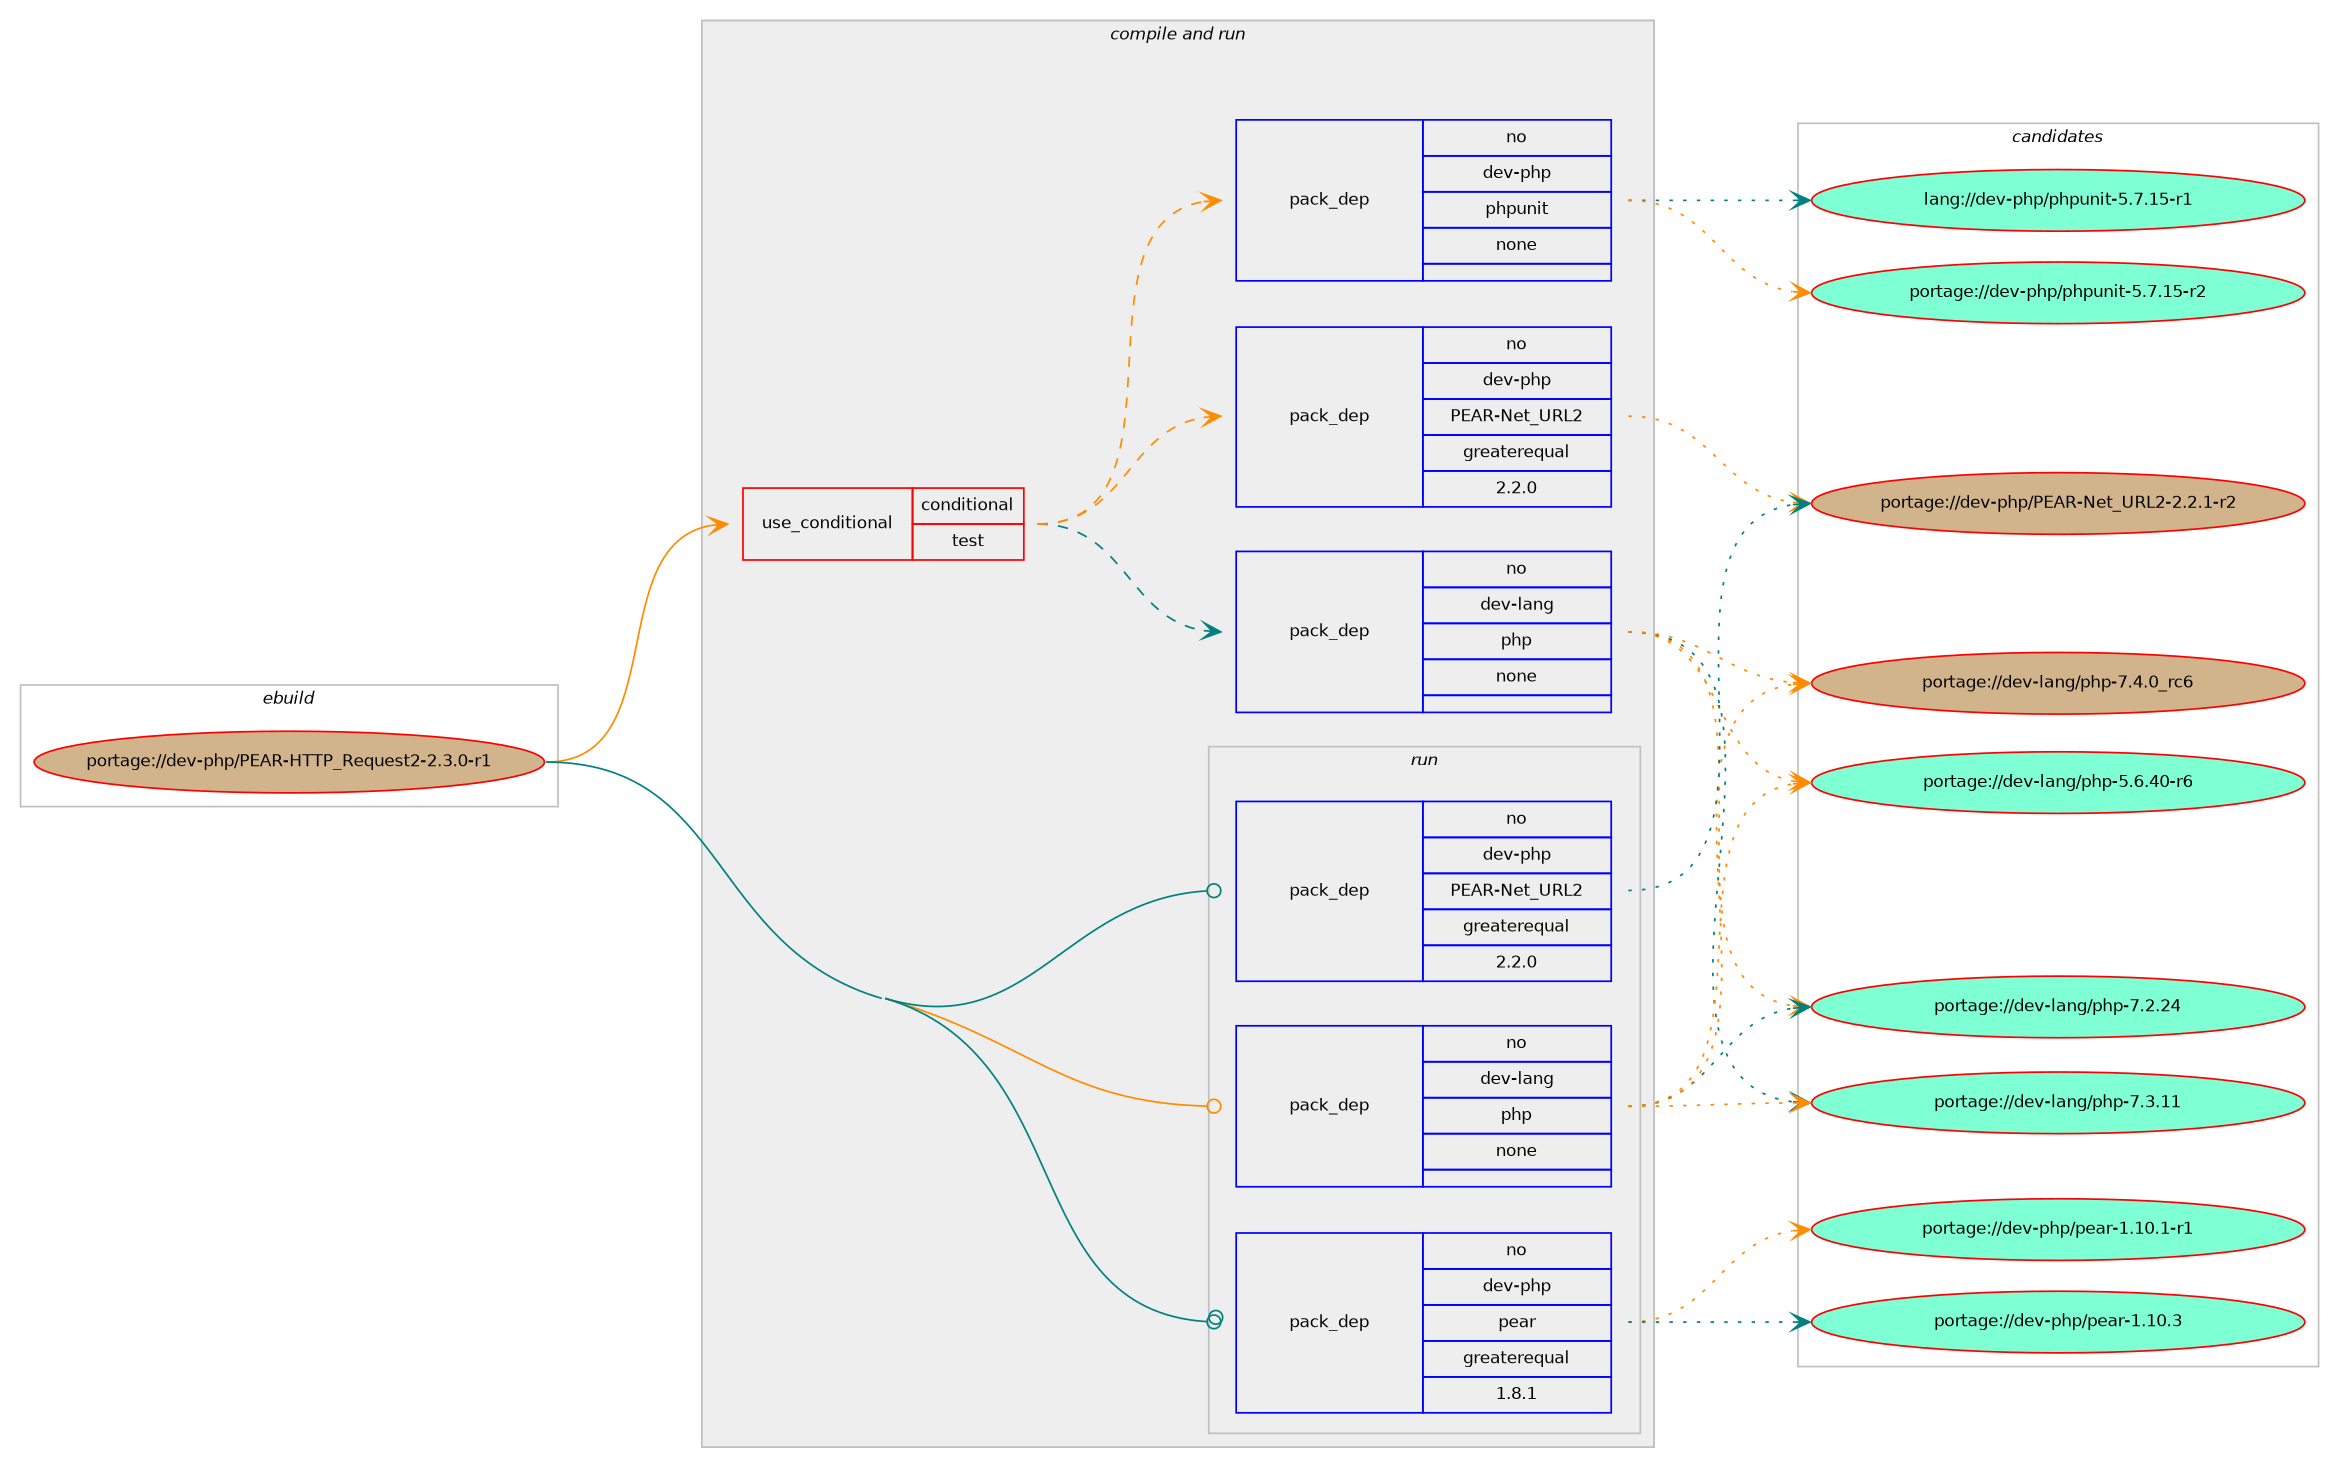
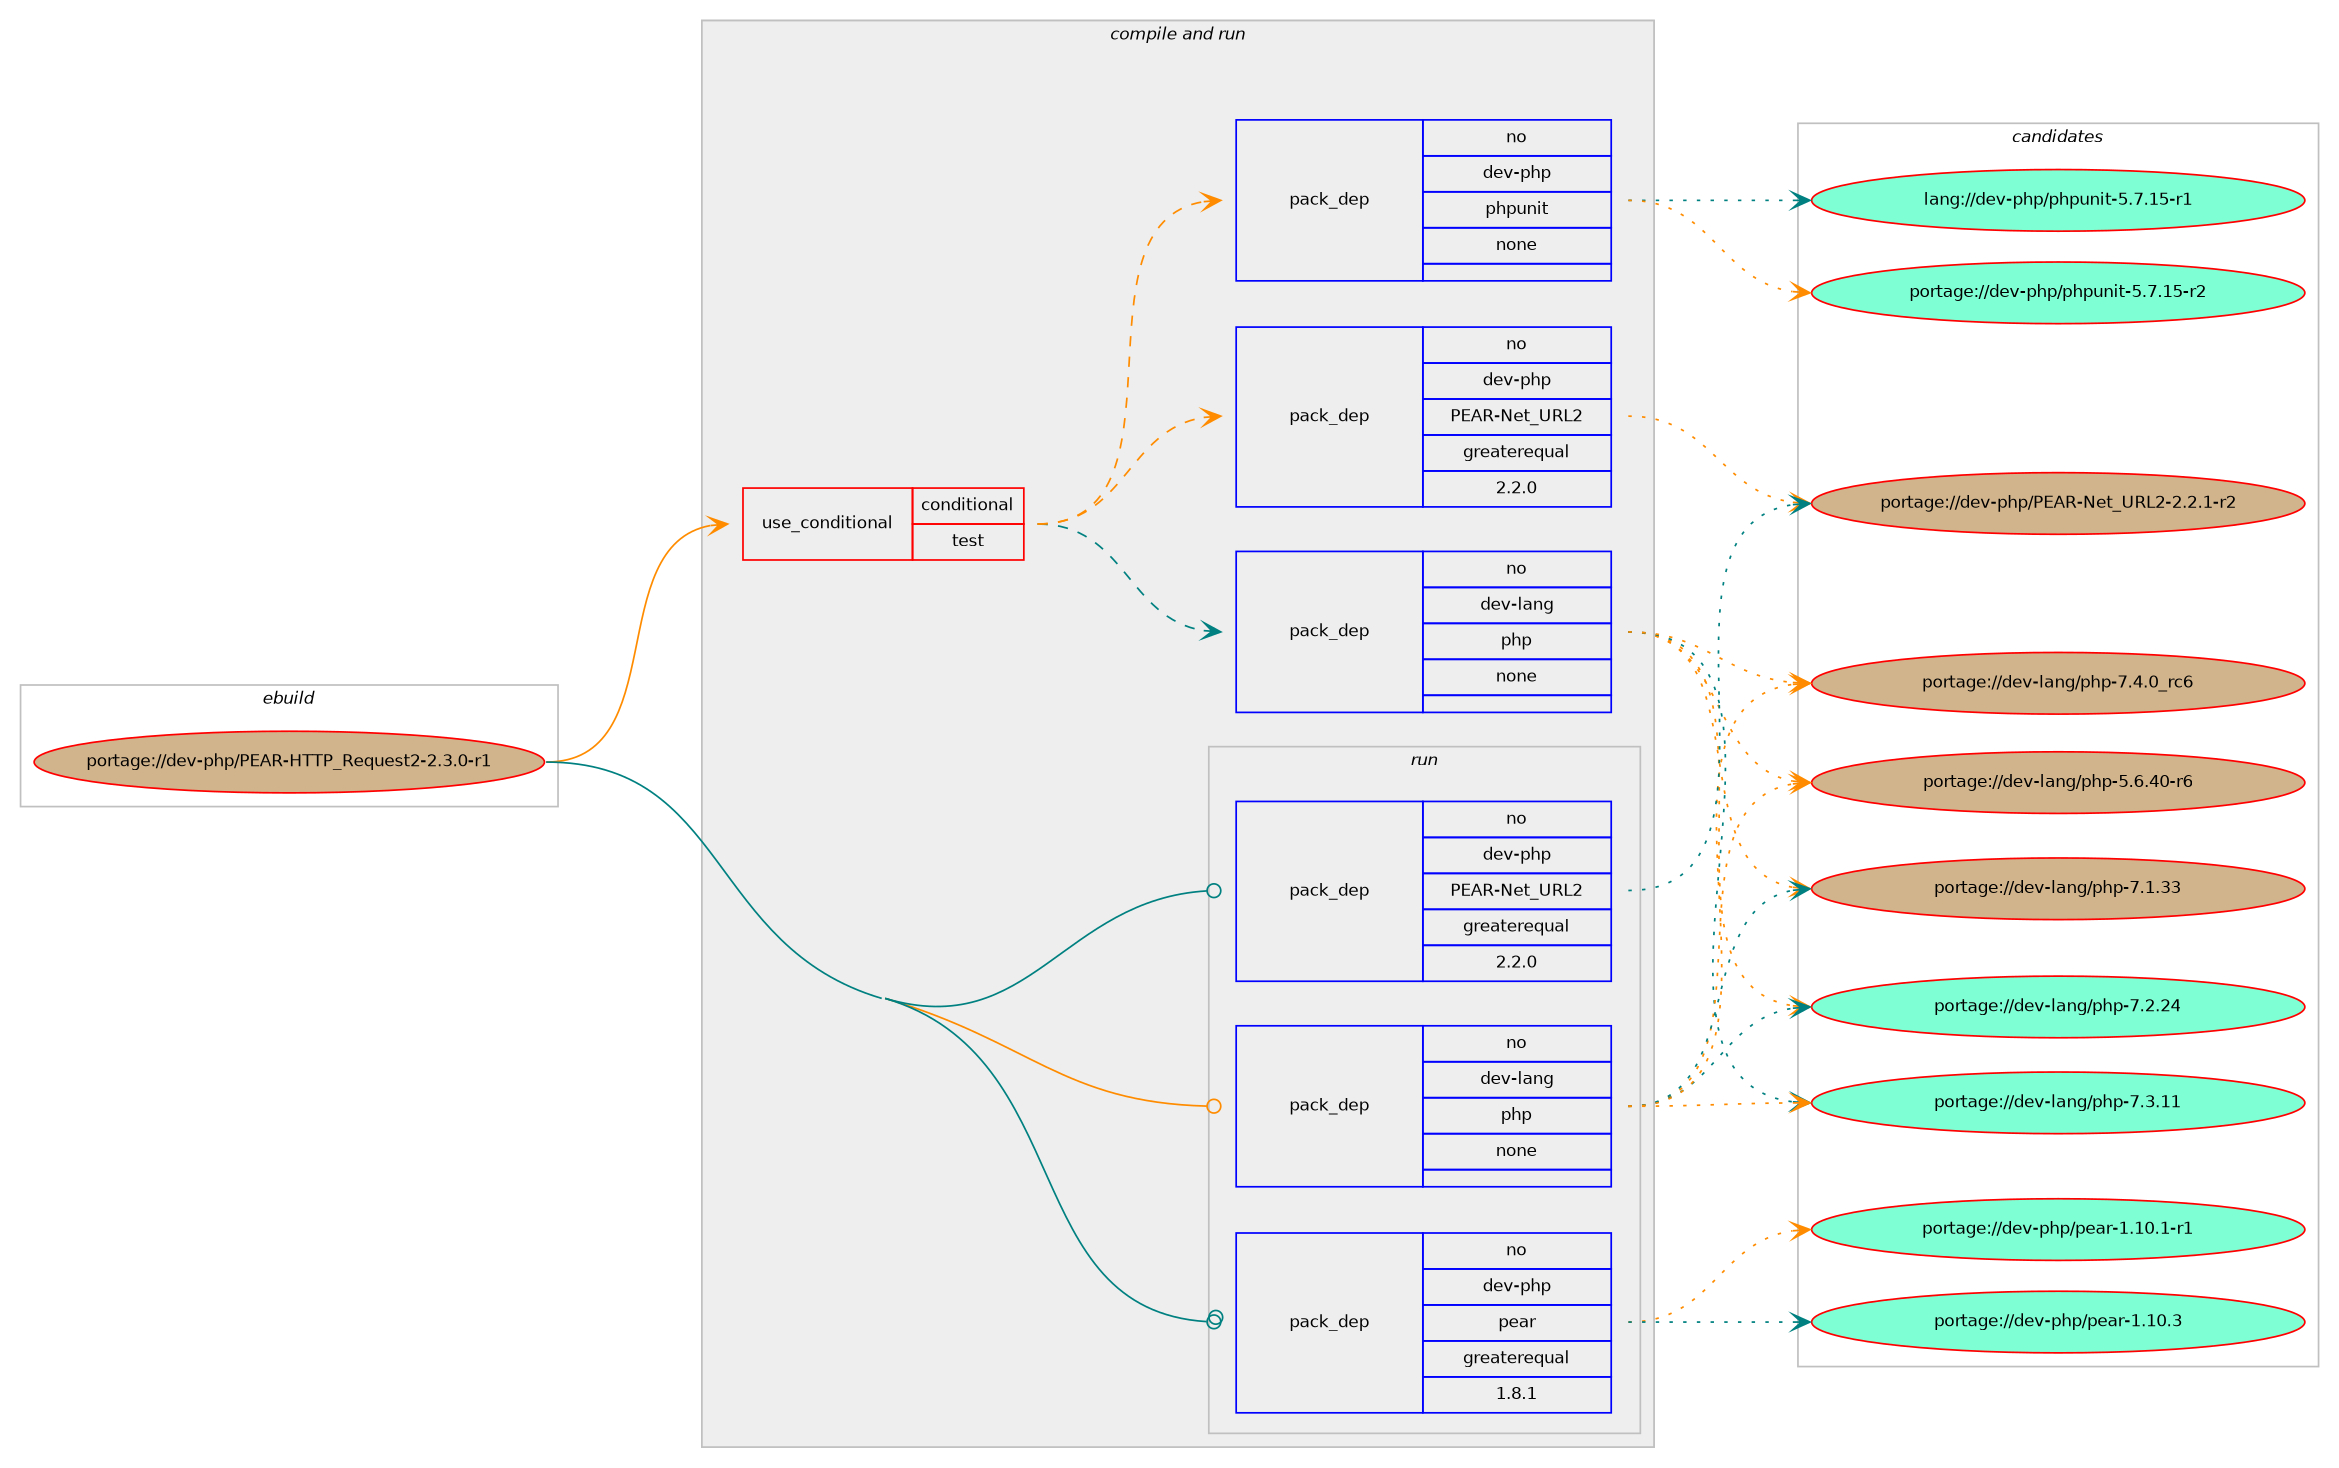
(2058, 783) -> (2058, 783)
none -> (2058, 889)
